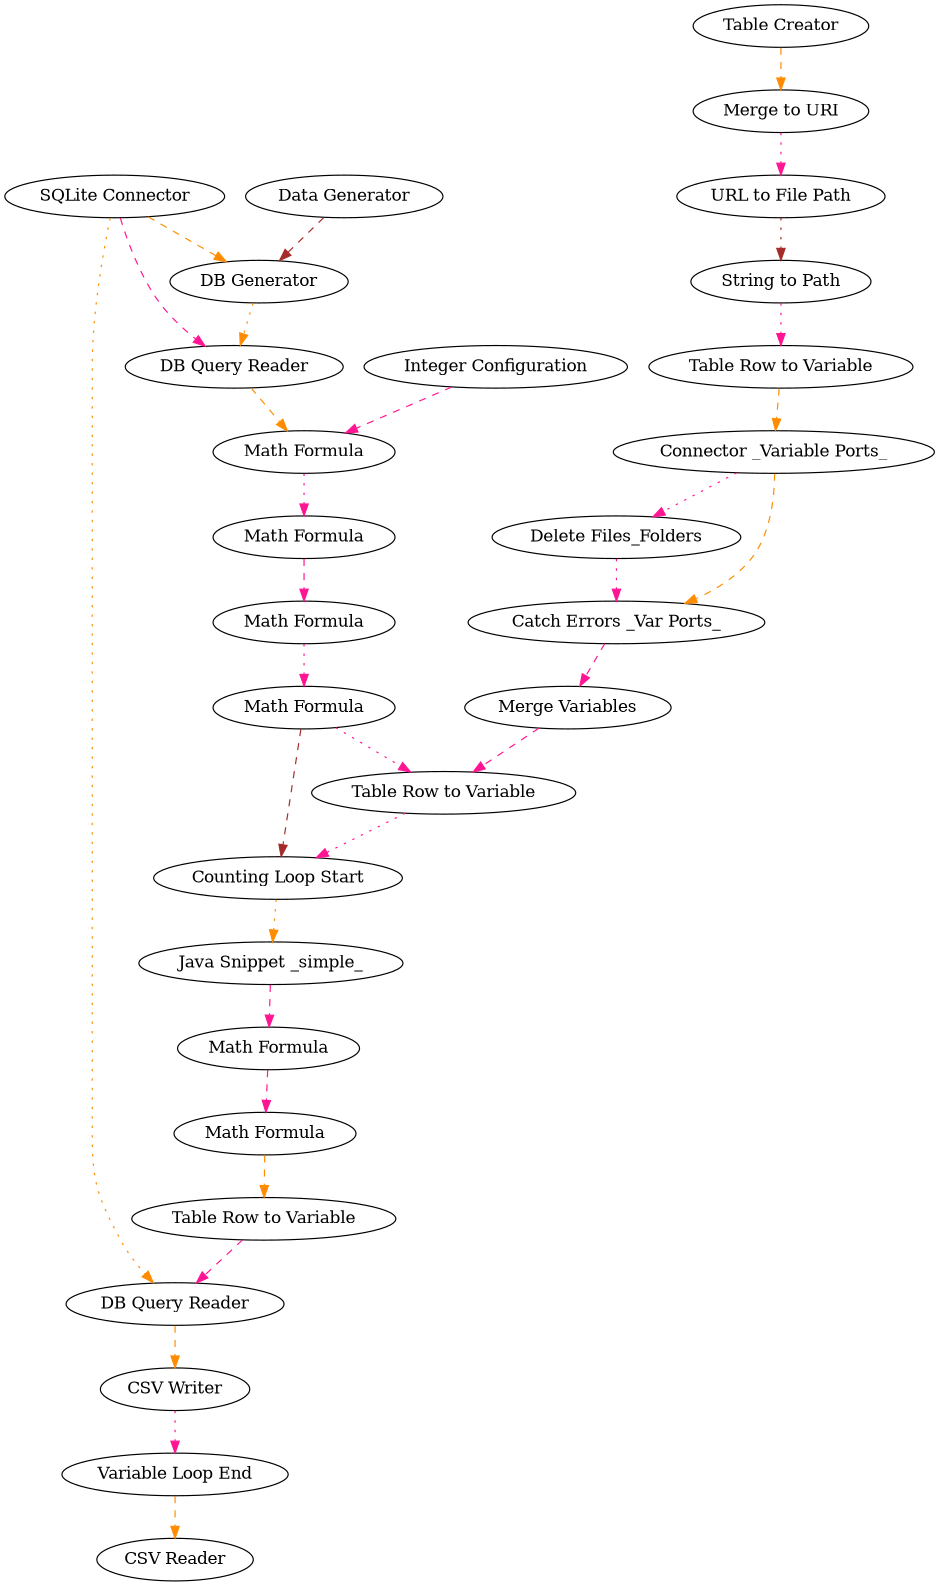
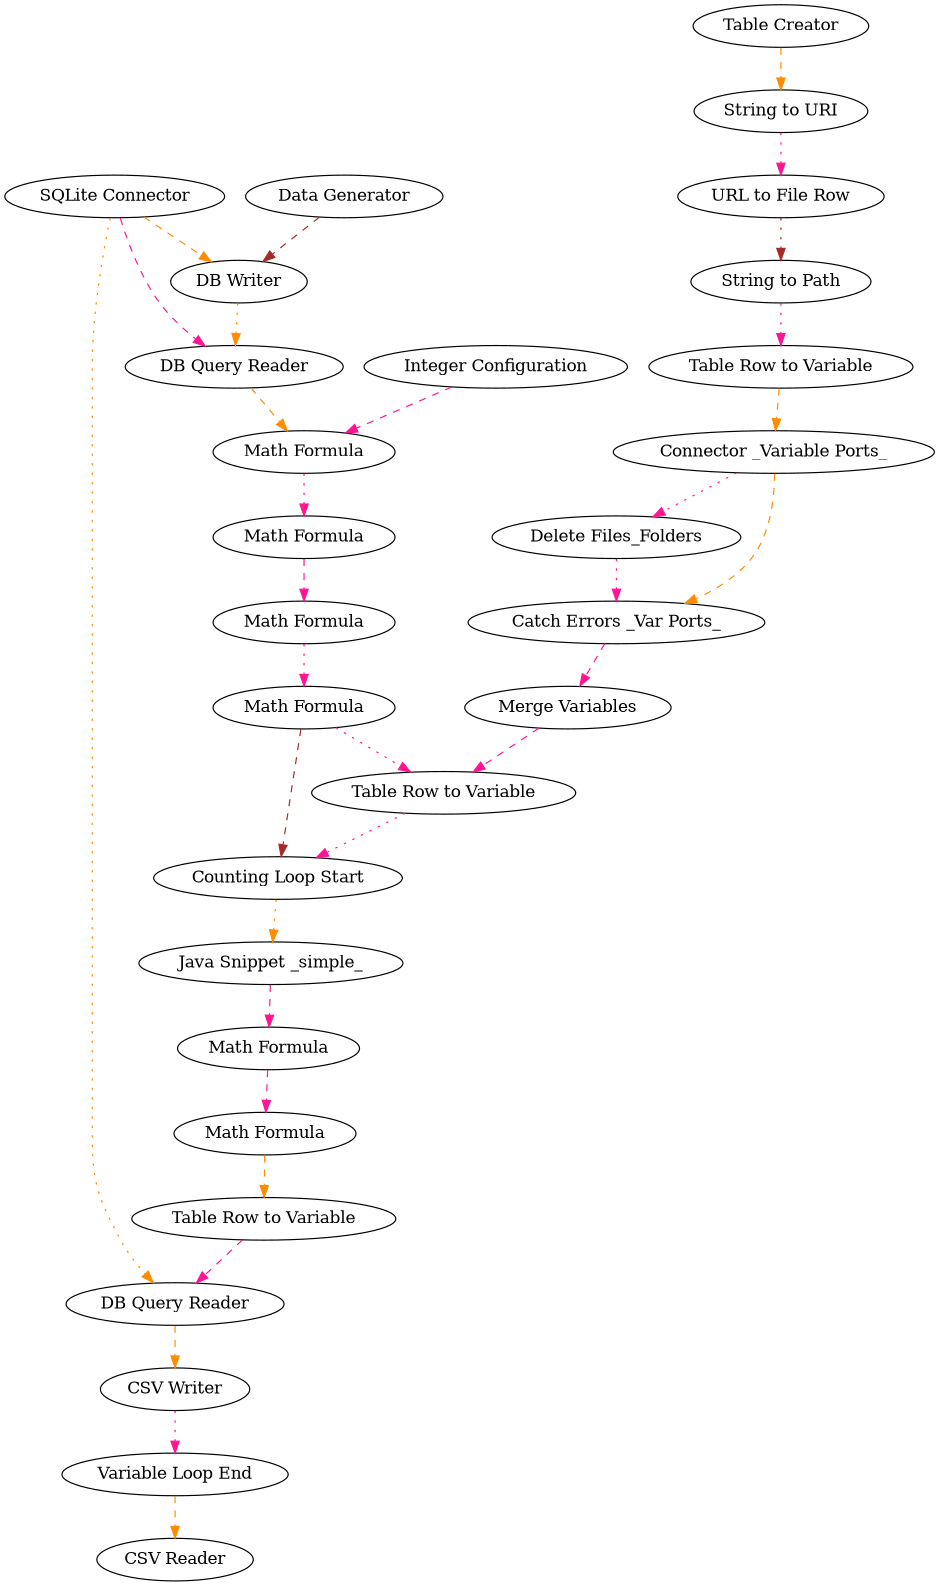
(781, 111) -> (781, 111)
(781, 196) -> (781, 196)
(259, 282) -> (239, 282)
